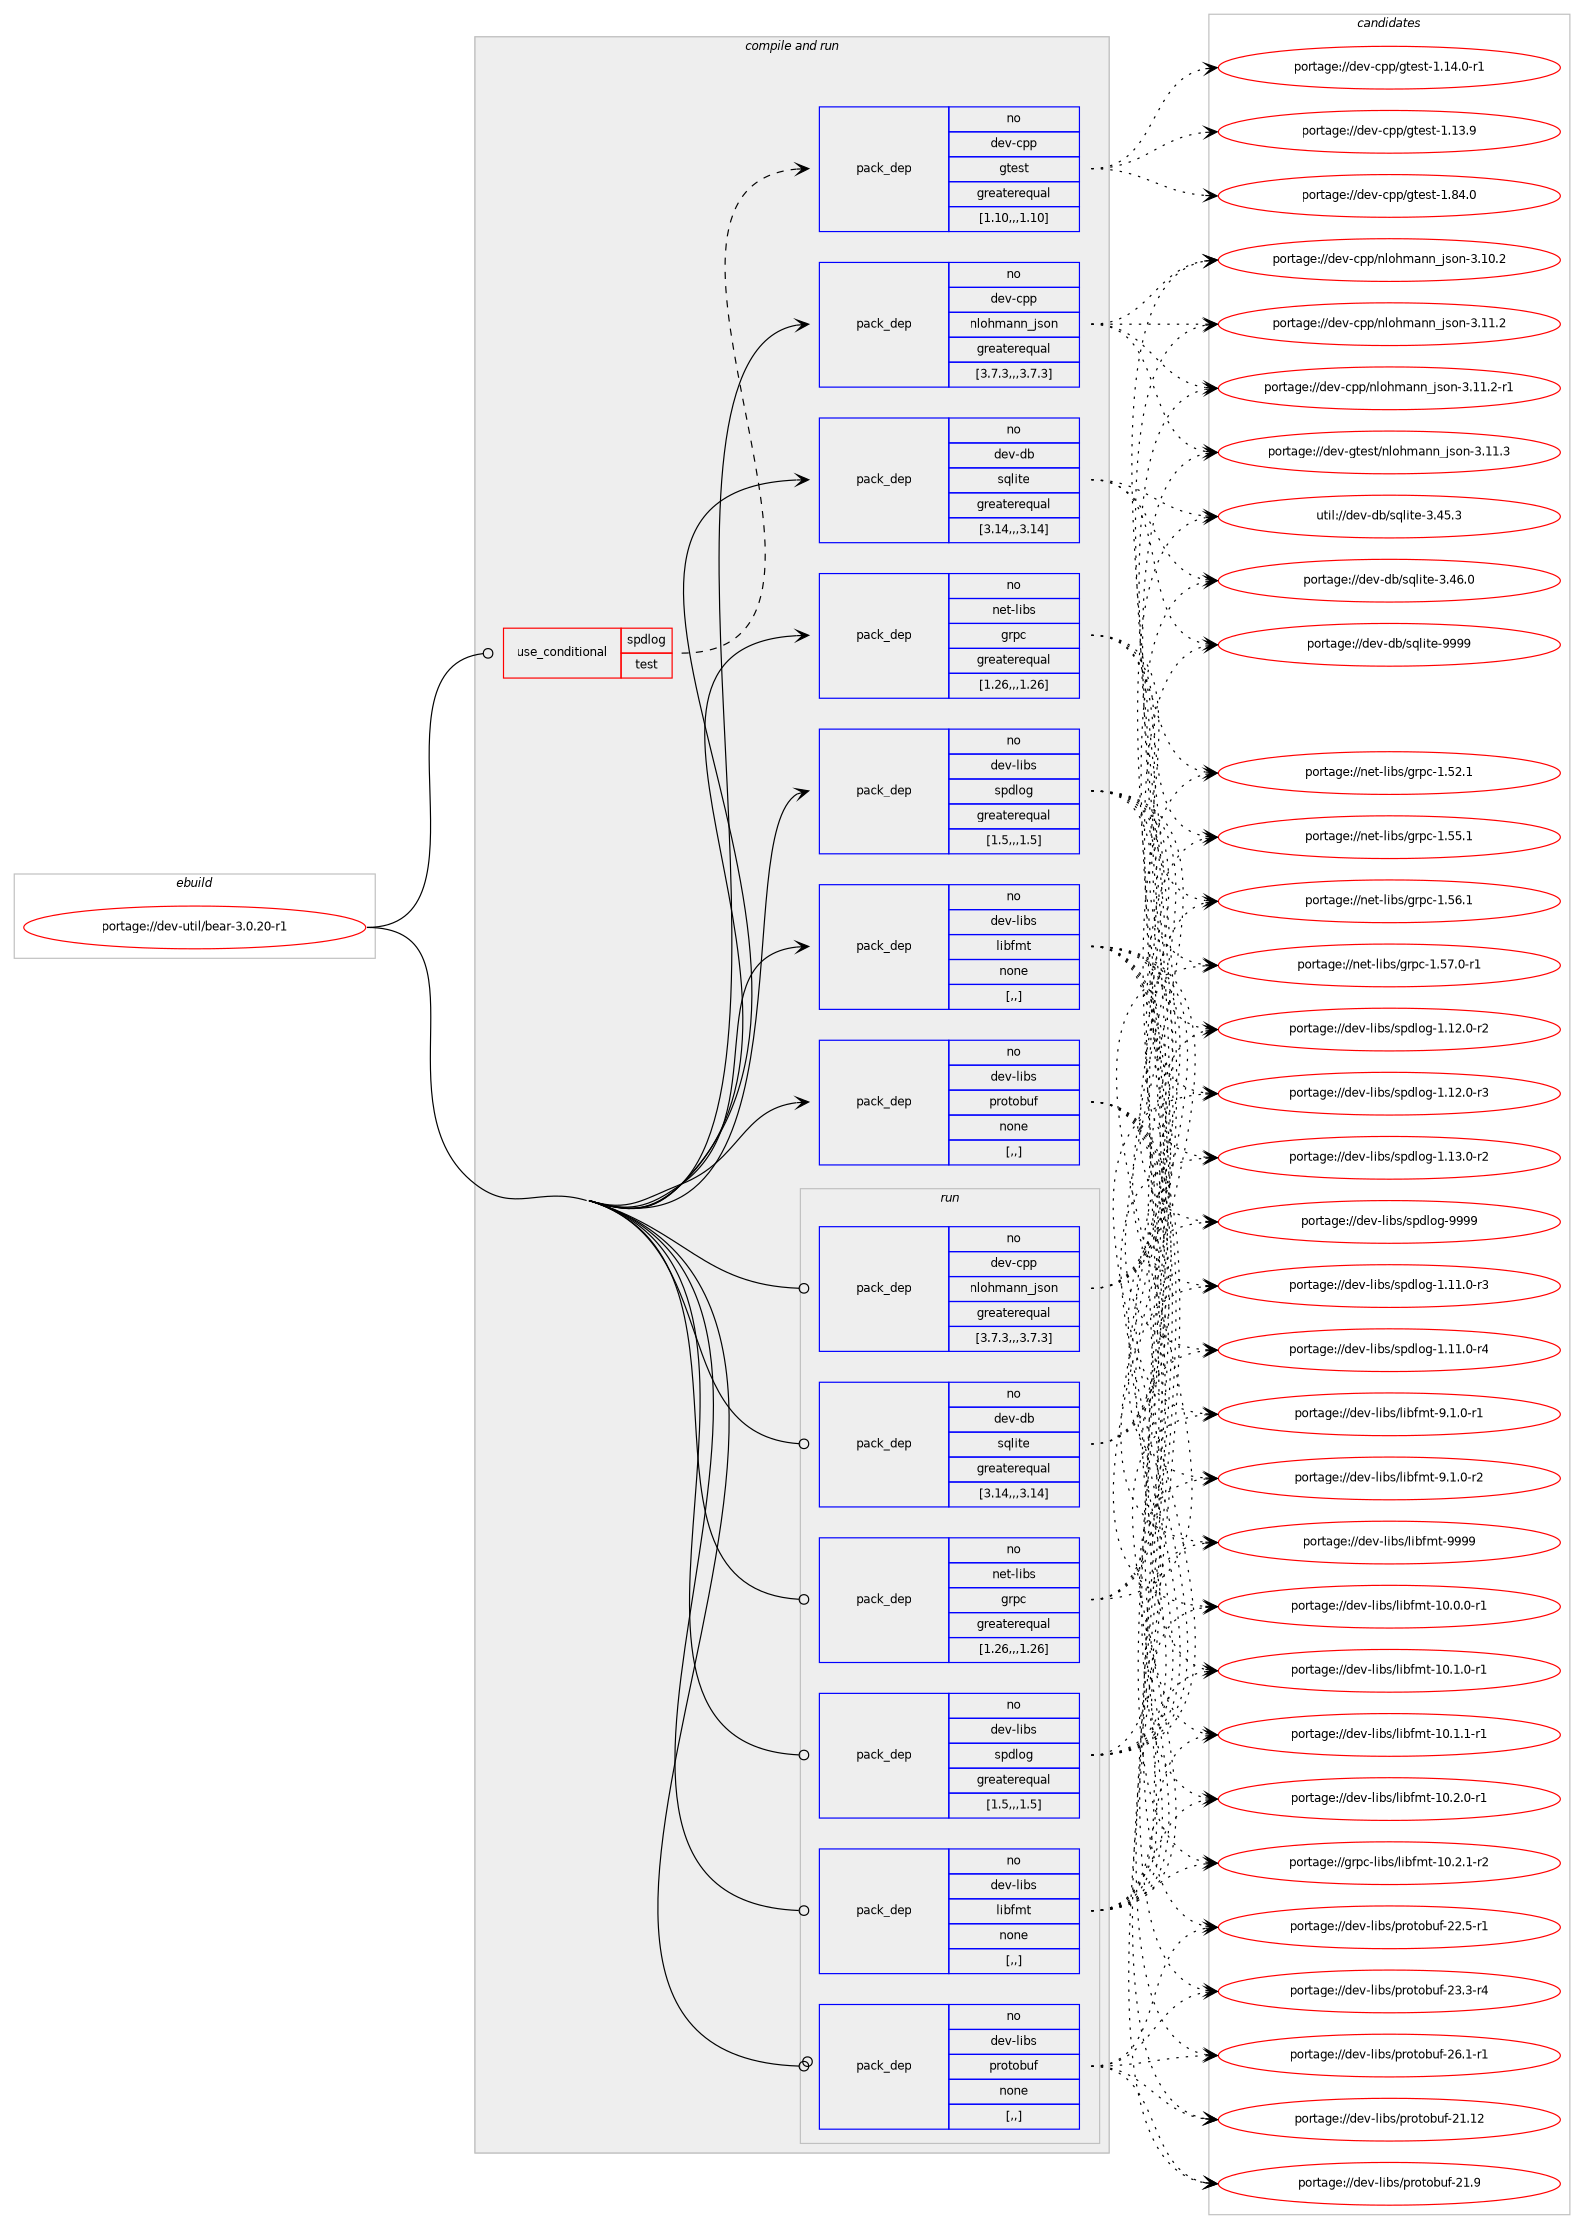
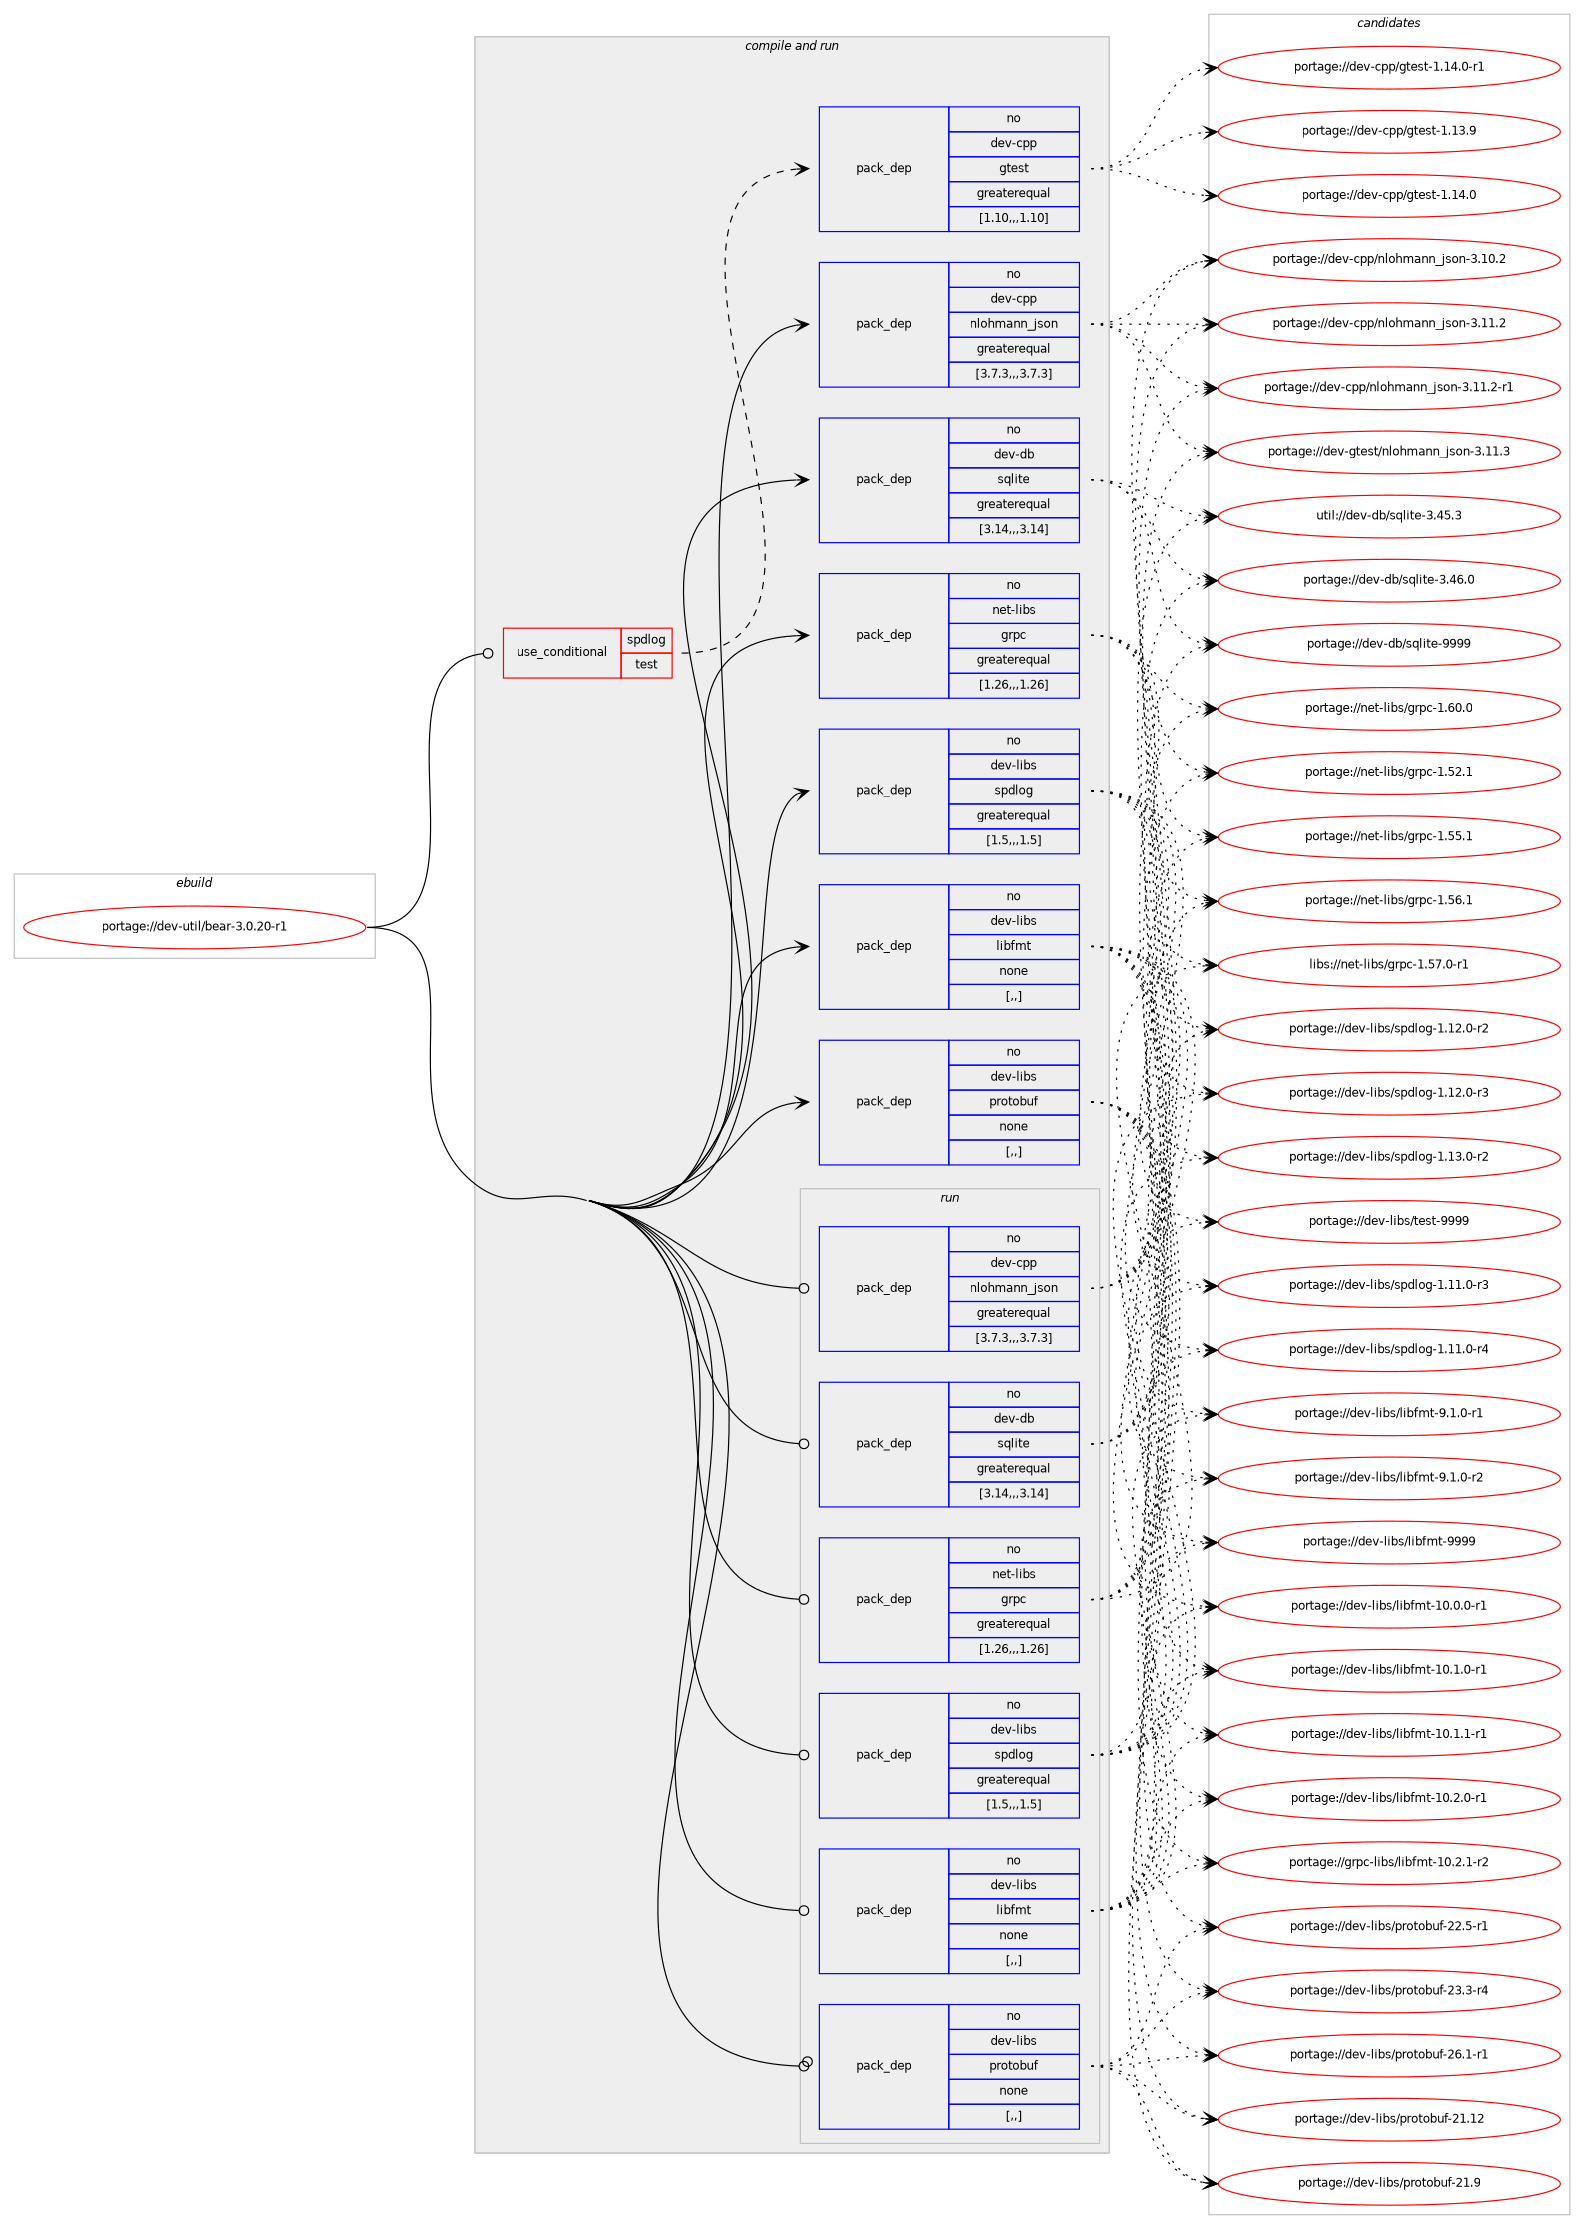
(1389, 196) -> (1389, 196)
none -> (1389, 709)
(1389, 965) -> (1389, 965)
(1389, 1222) -> (1389, 1222)
